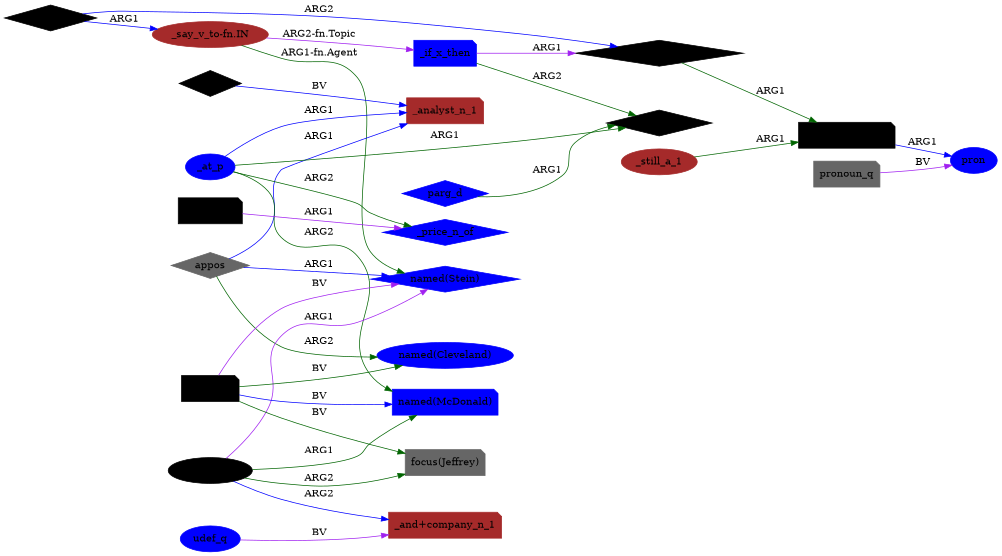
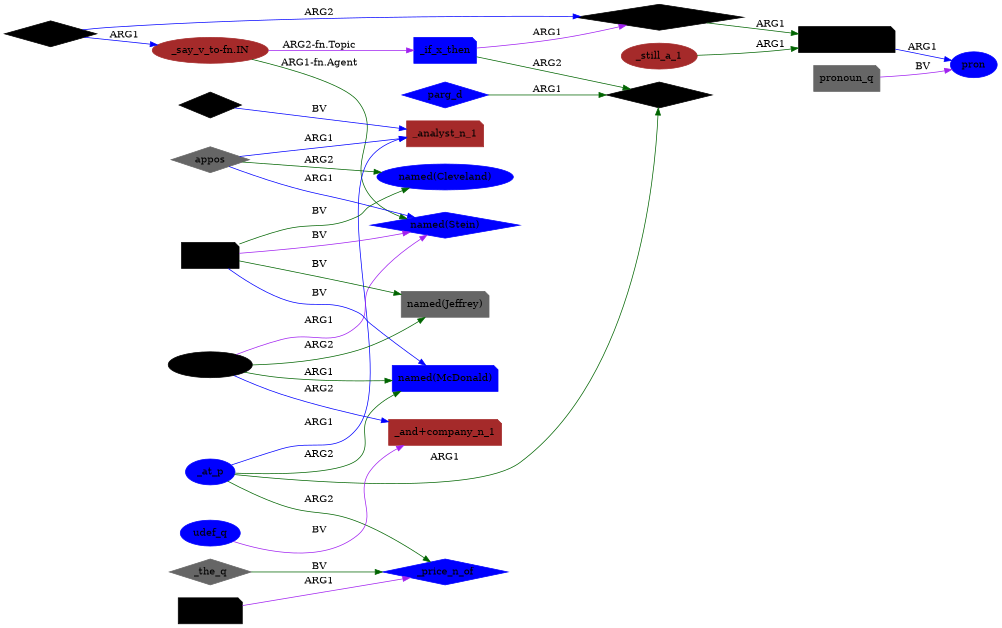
(445, 463) -> (445, 304)
none -> (210, 572)
